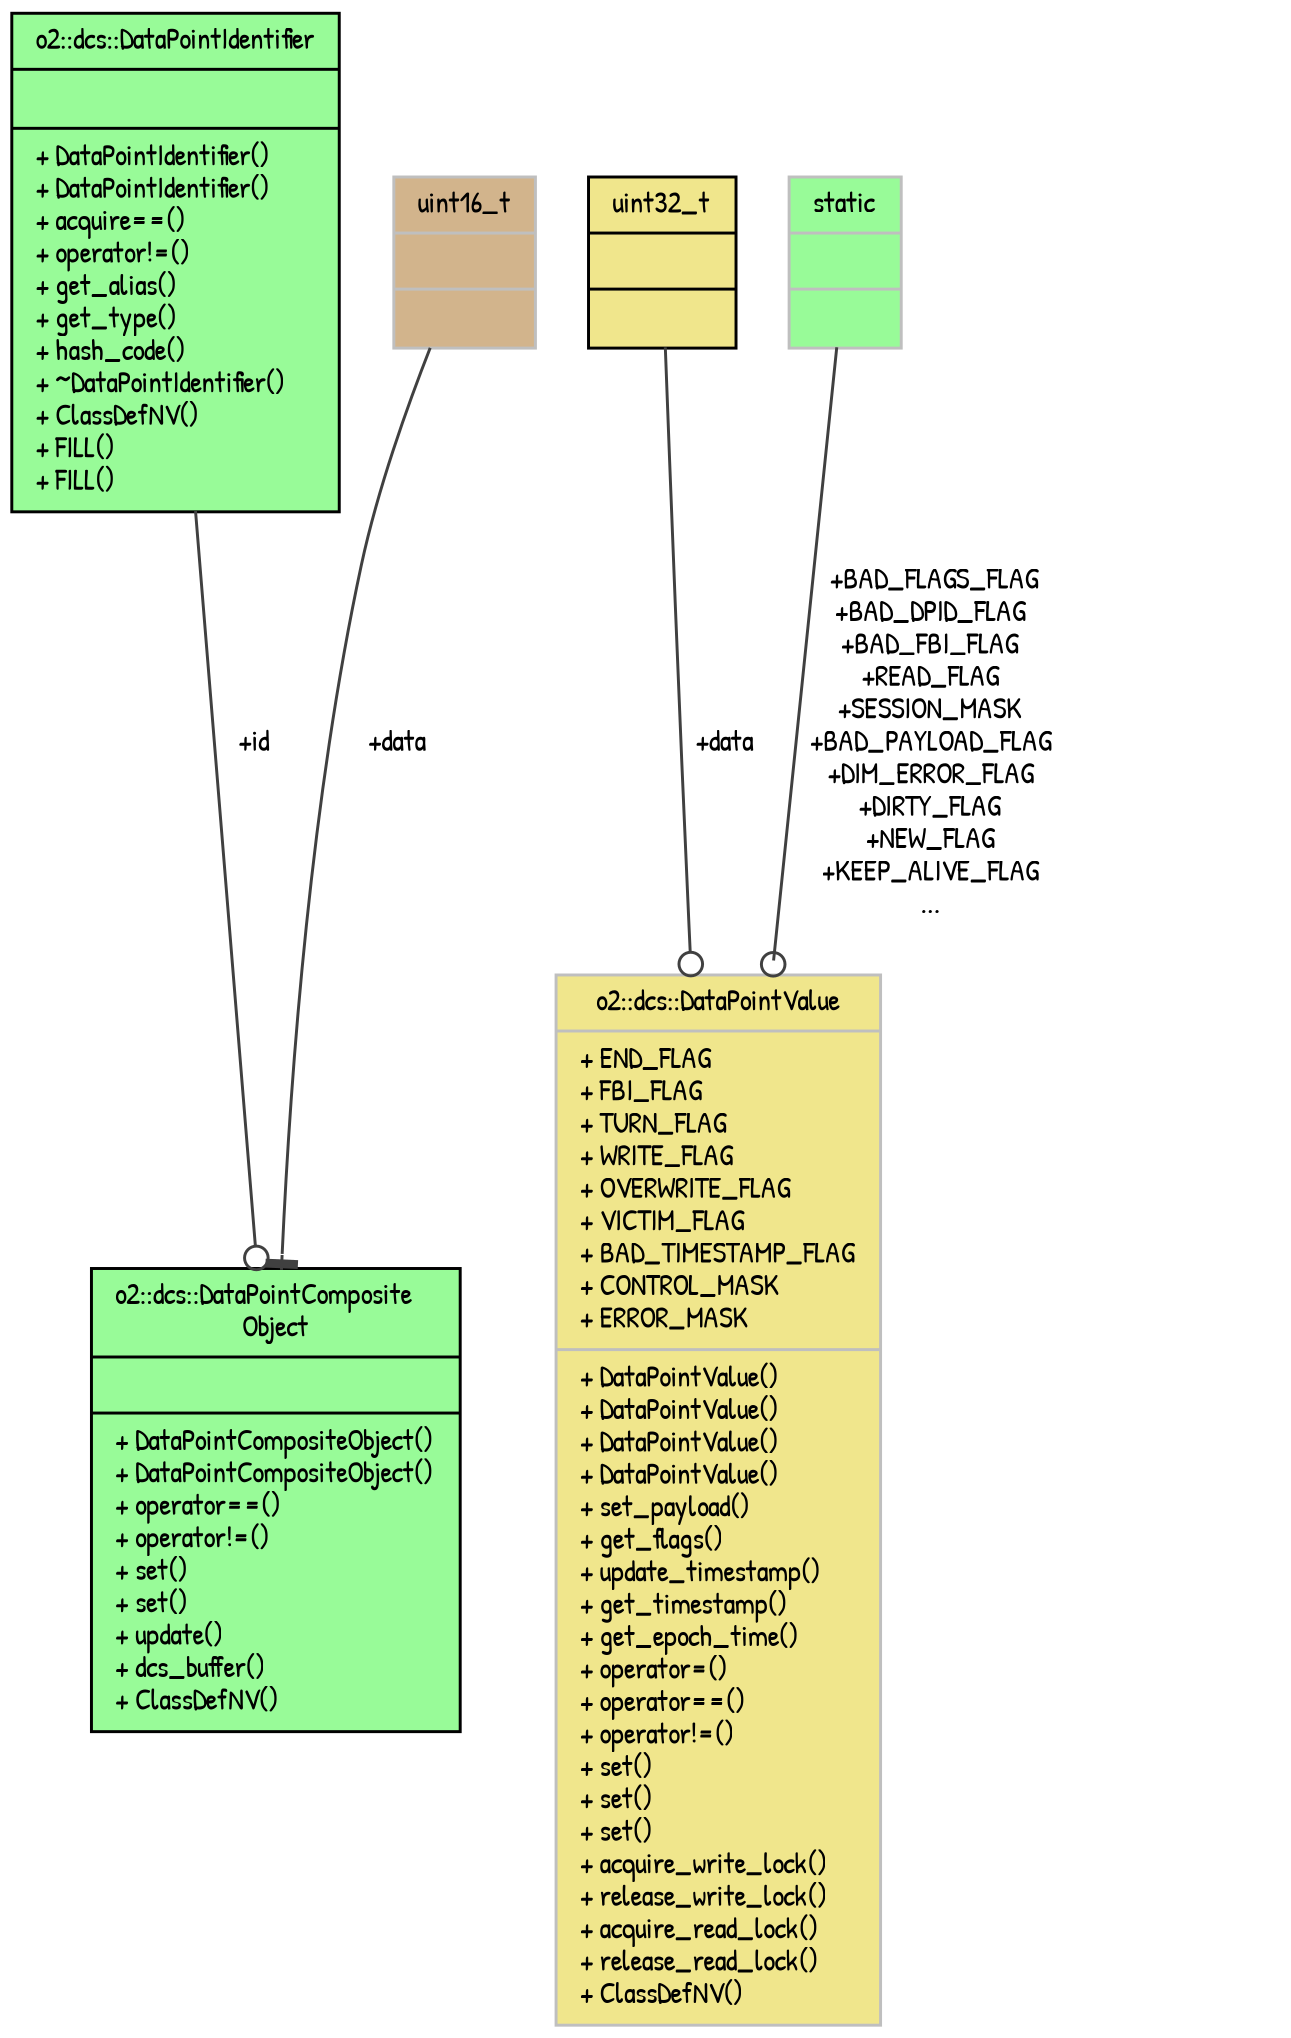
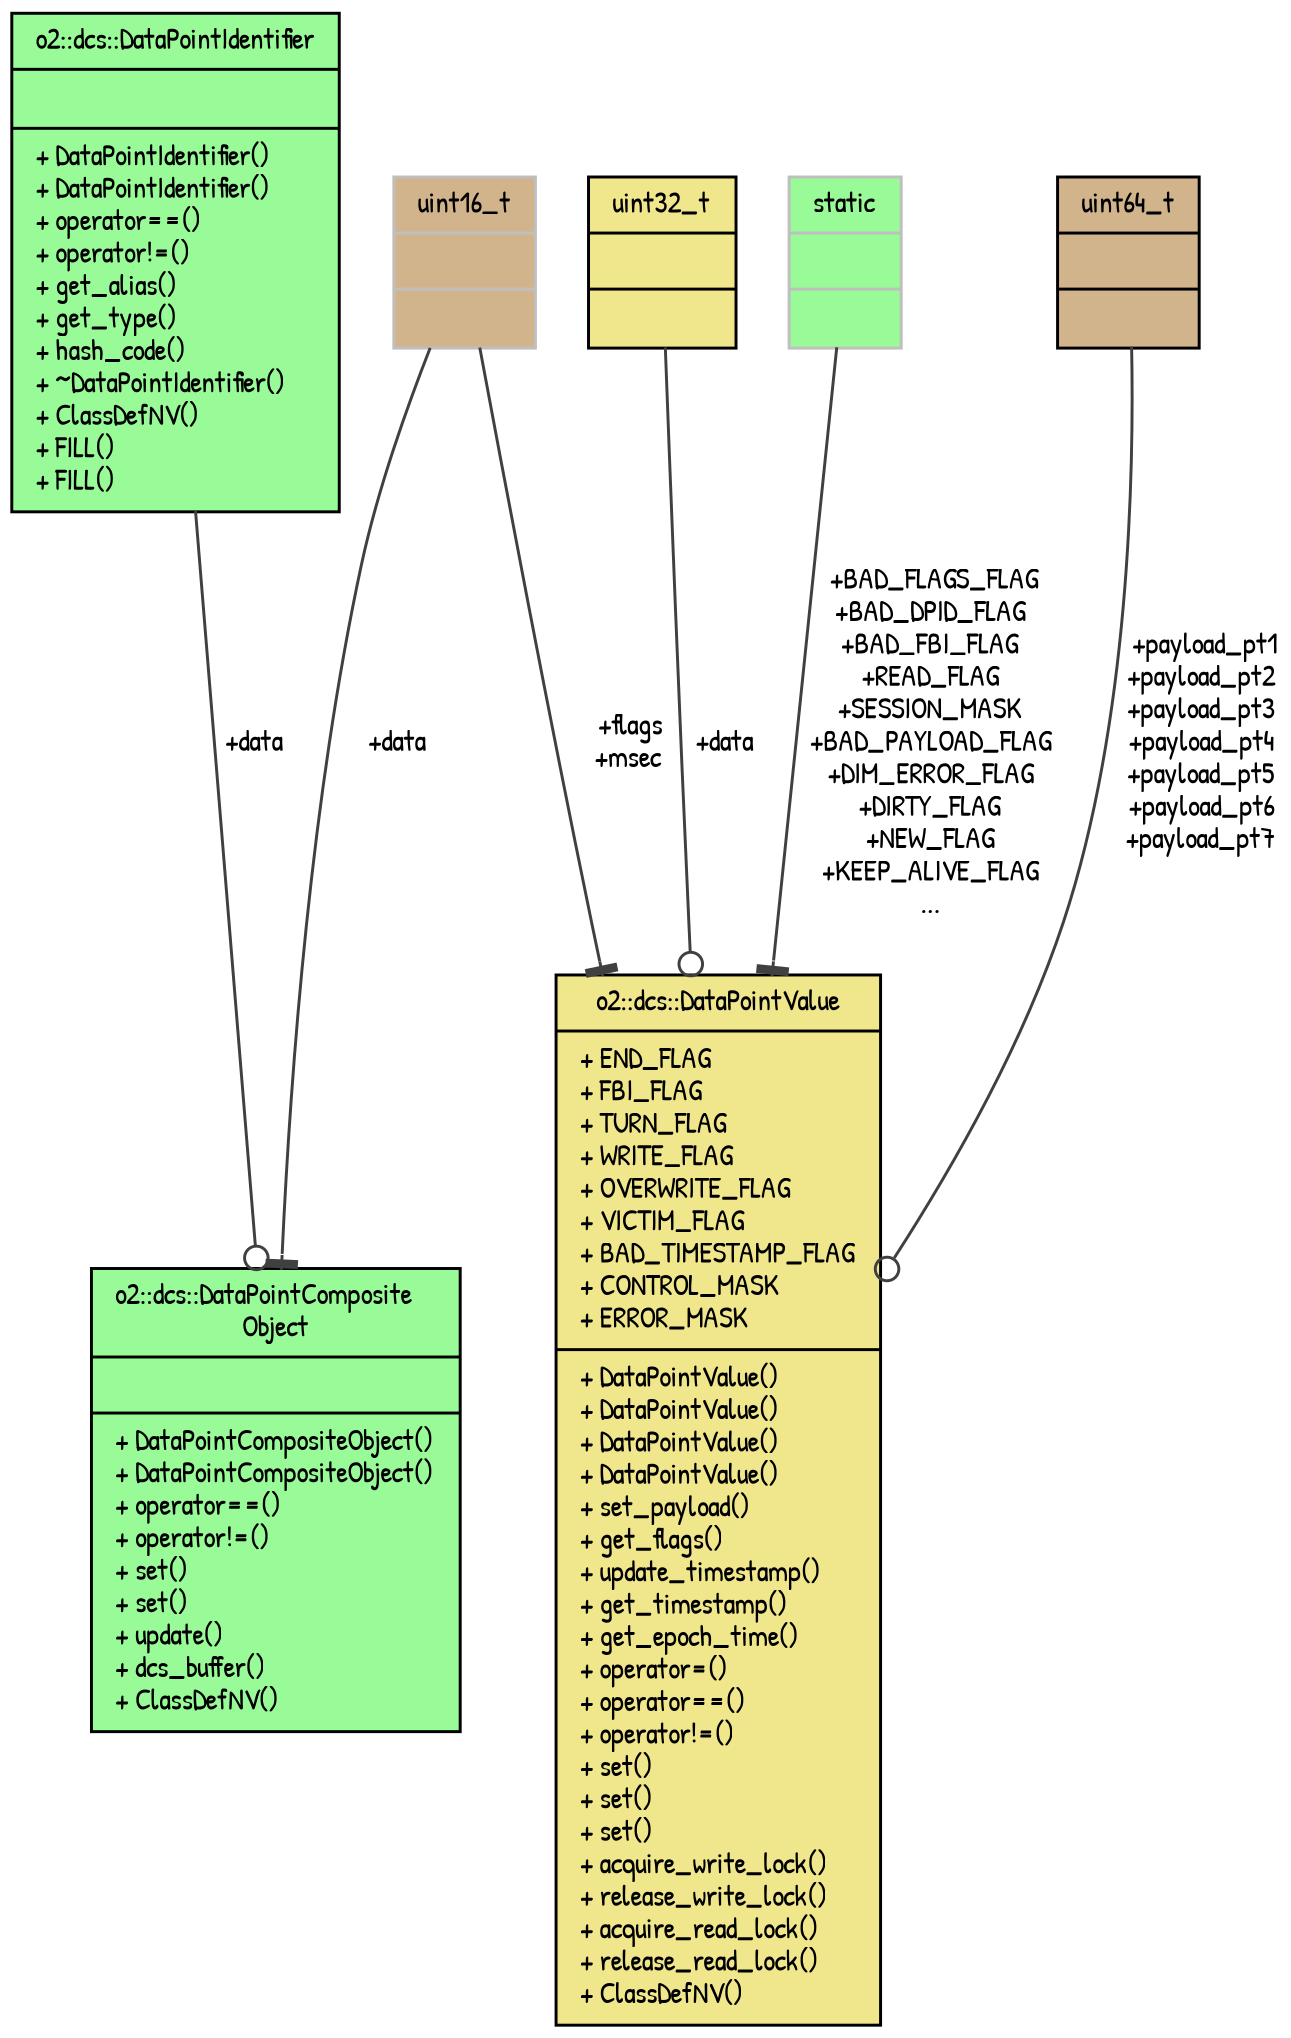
(112, 221) -> (119, 221)
none -> (1128, 263)
(805, 654) -> (805, 654)
none -> (538, 655)
(251, 743) -> (251, 743)
(718, 1500) -> (718, 1500)
